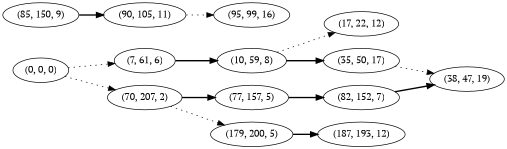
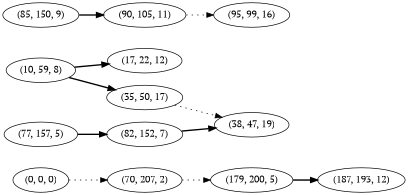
(303, 44) -> (88, 66)
(145, 61) -> none
(195, 98) -> none
